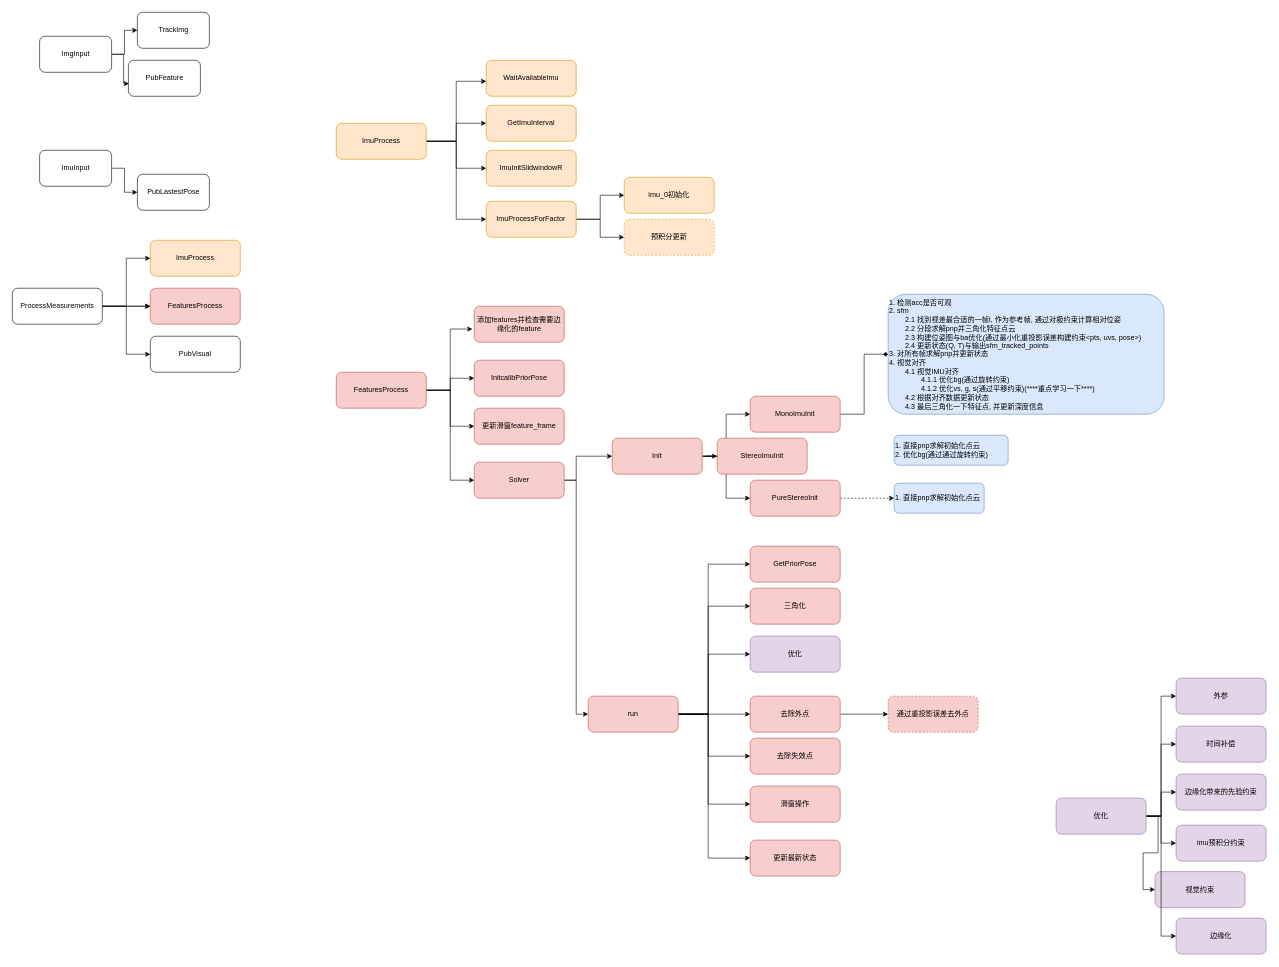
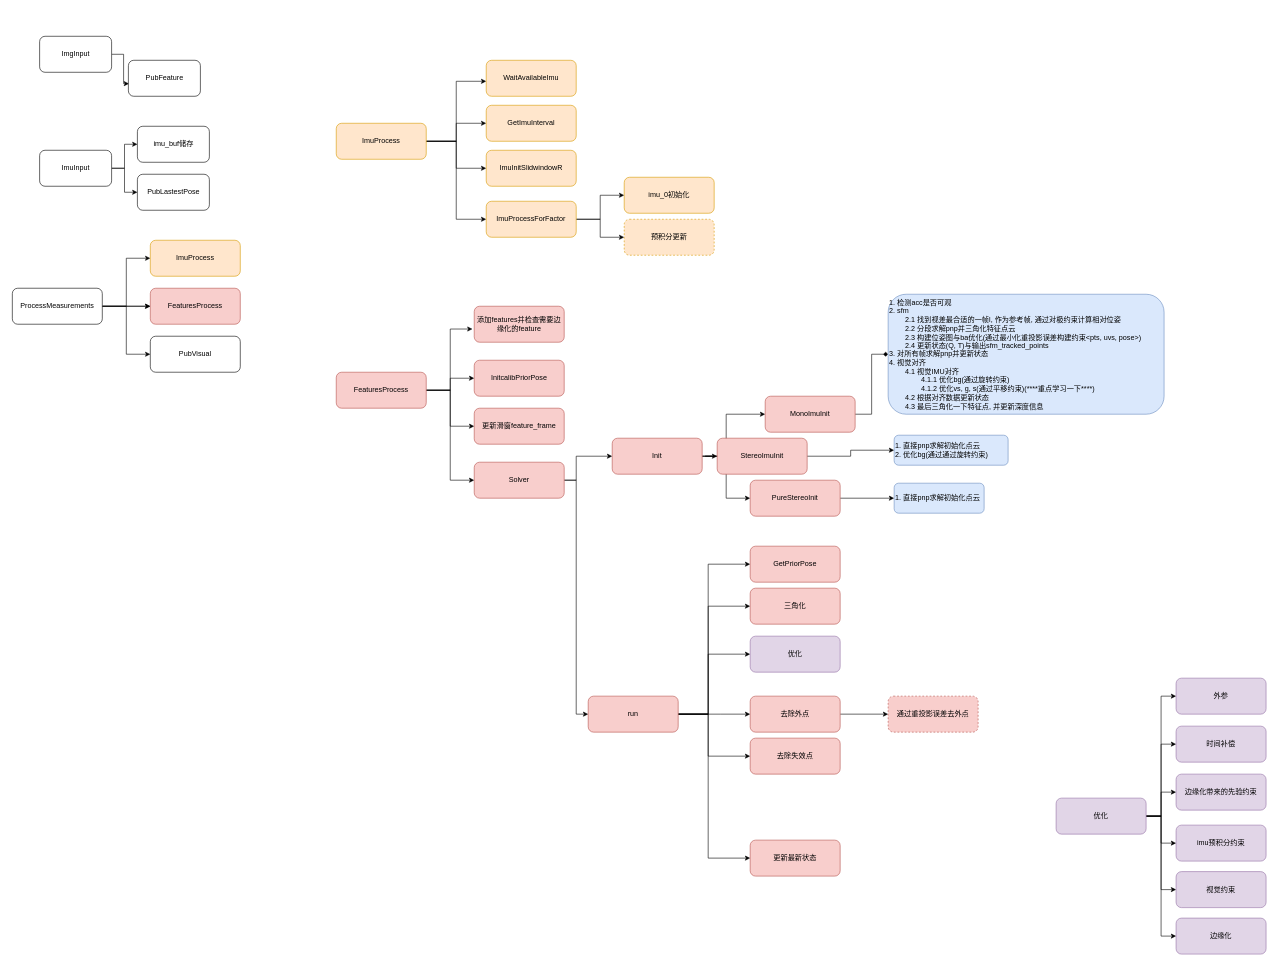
(173, 30) -> none
(125, 37) -> none
none -> (173, 144)
none -> (125, 151)
(795, 414) -> (810, 414)
none -> (851, 454)
(865, 498) -> (865, 498)
(744, 804) -> none
(795, 804) -> none
(1200, 890) -> (1221, 890)
